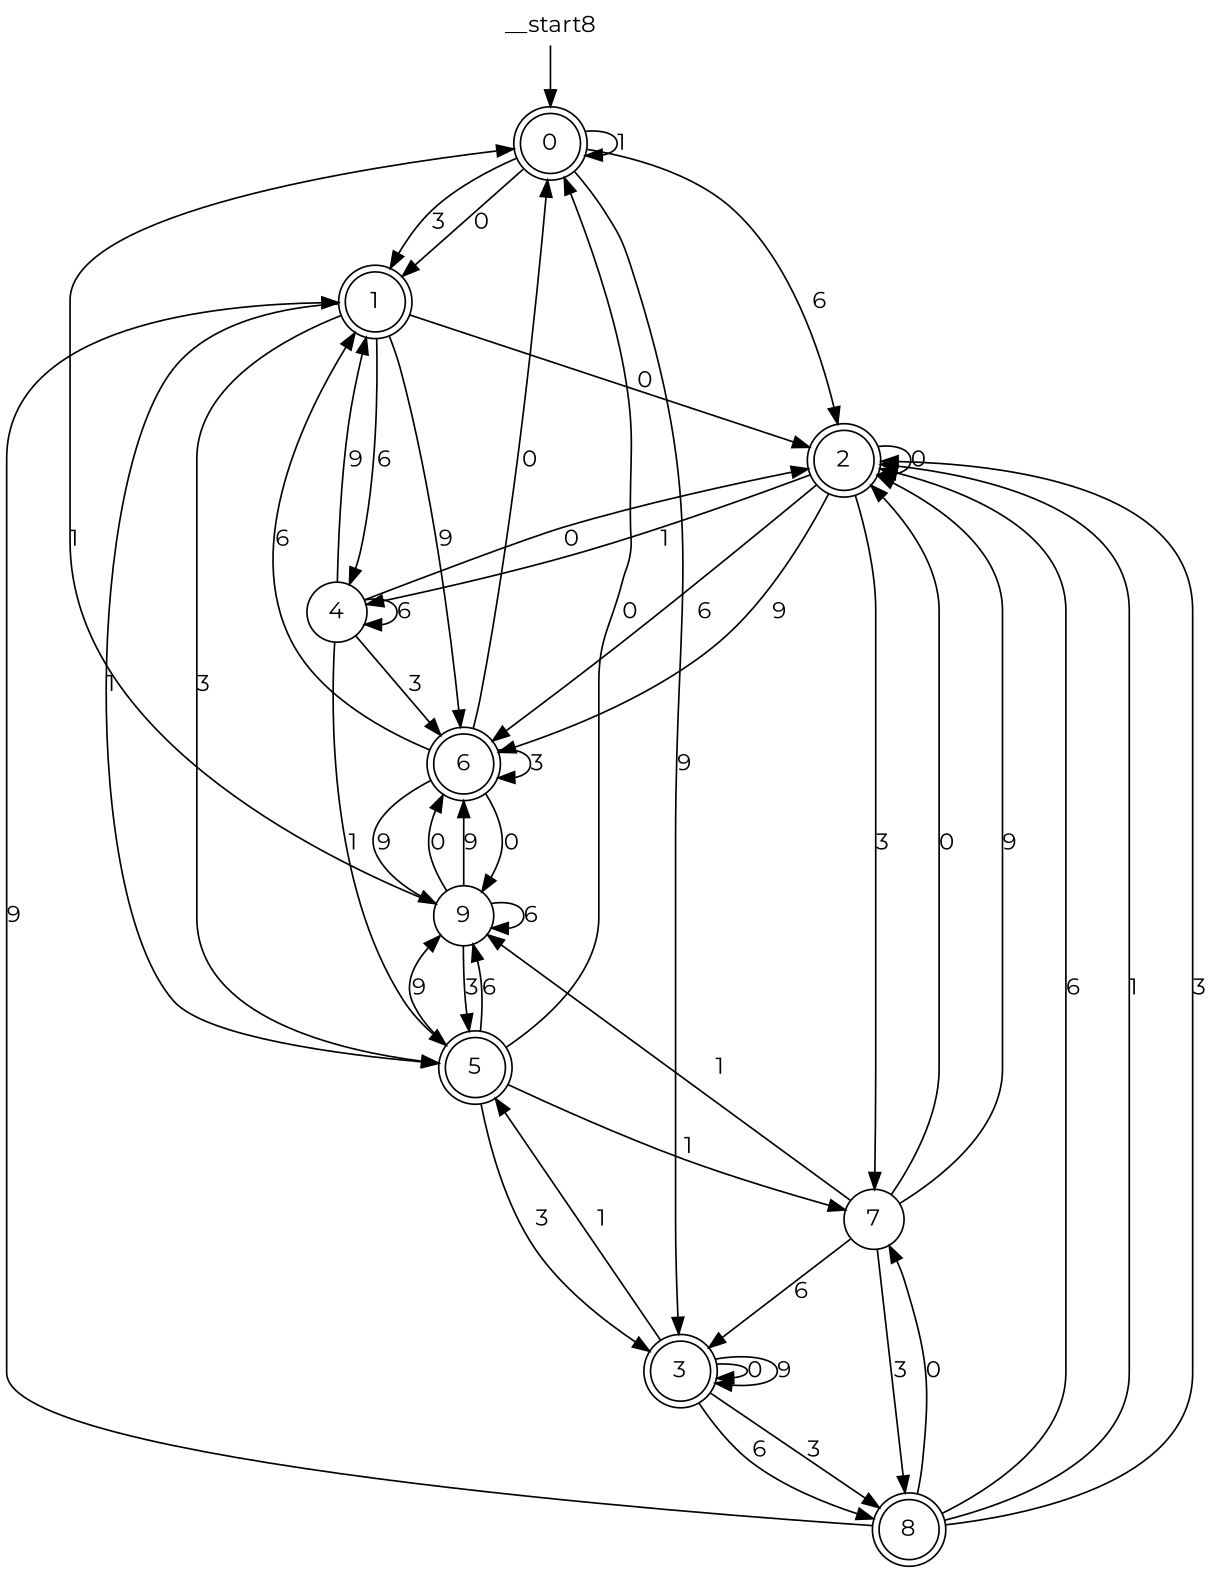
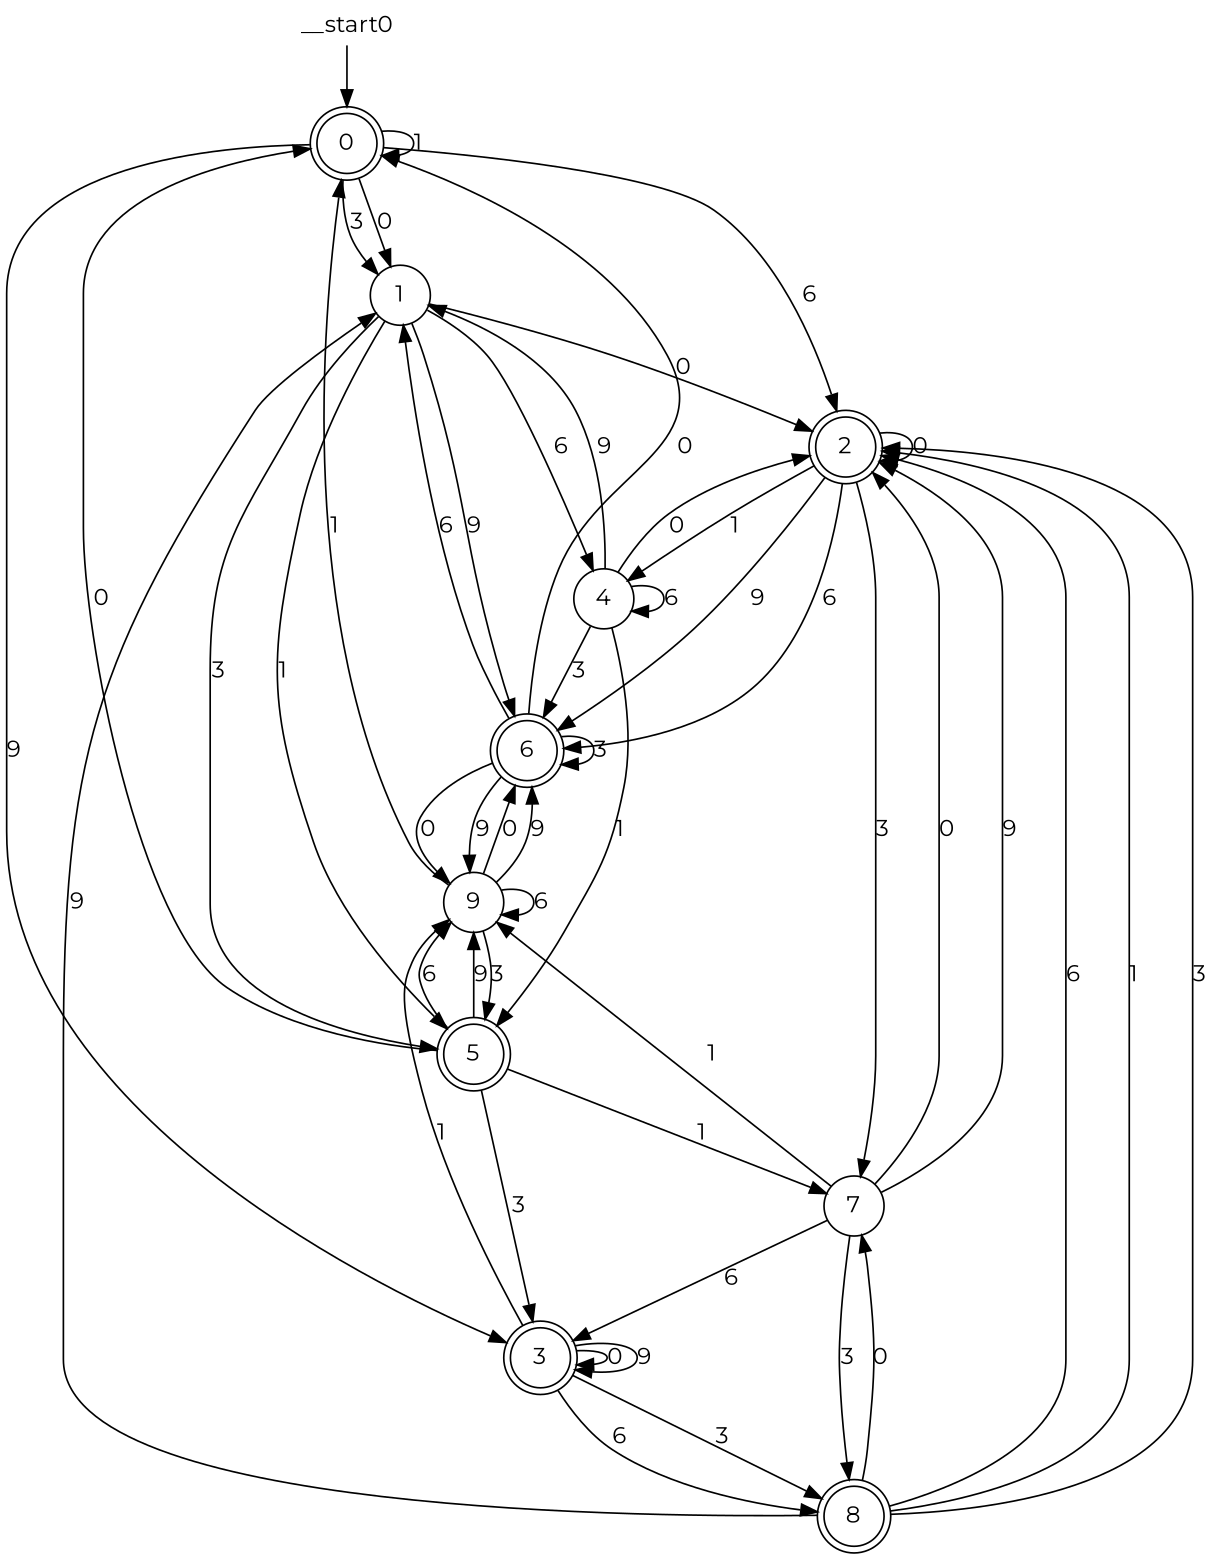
(550, 26) -> (347, 26)
(375, 302) -> (400, 295)
(583, 1226) -> (434, 1131)
